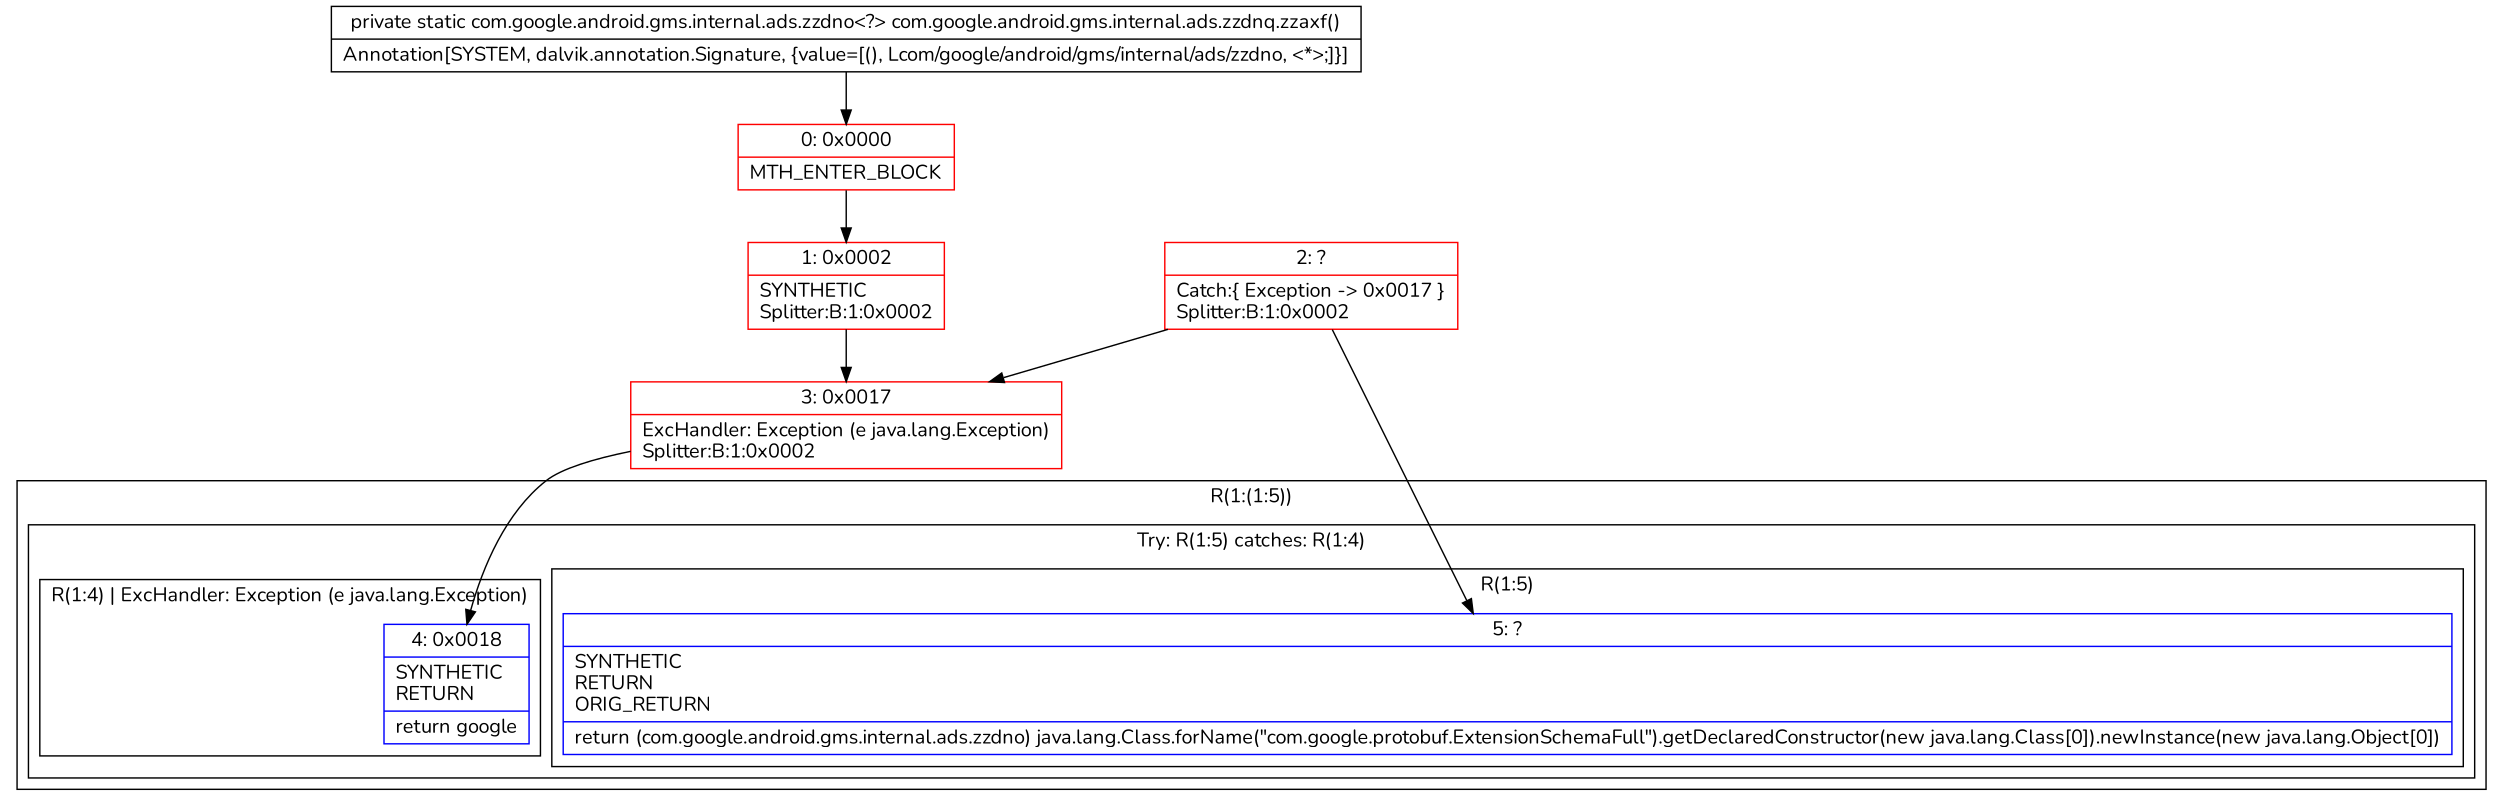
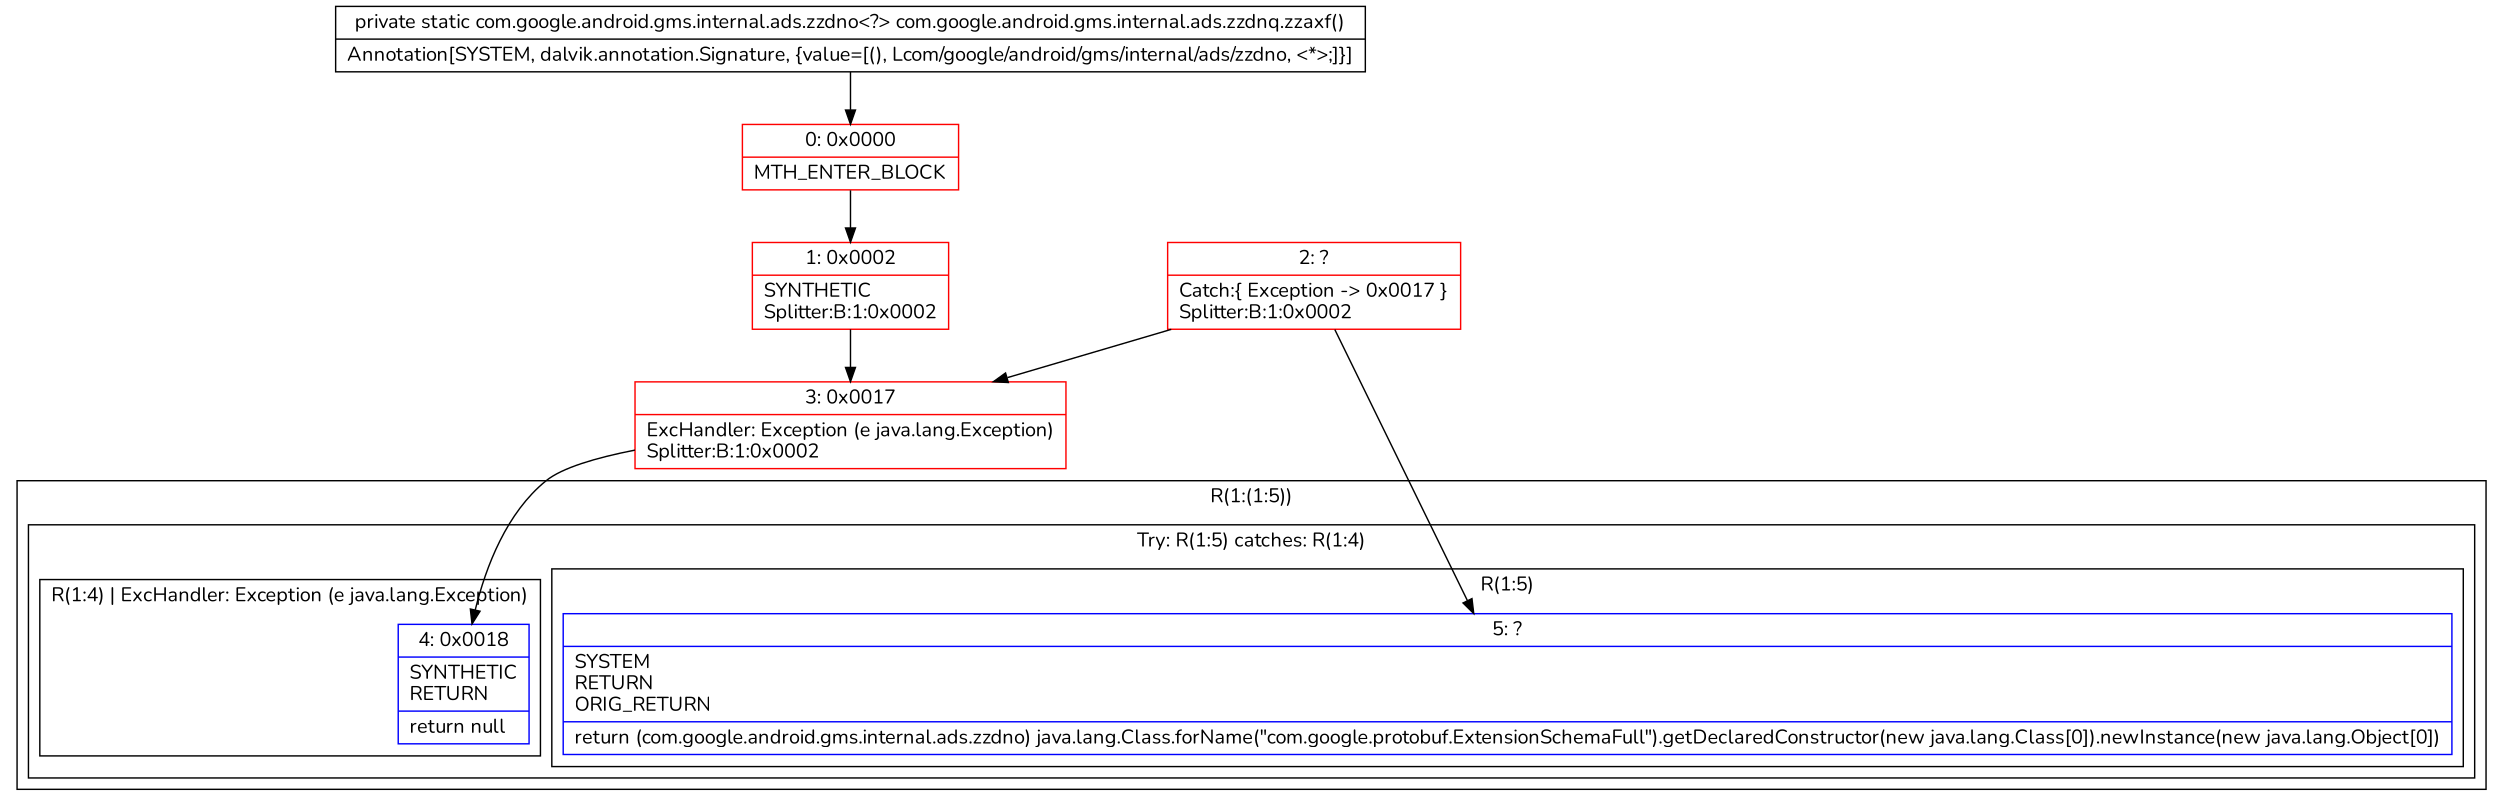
(629, 662) -> (613, 662)
(457, 727) -> (458, 727)
